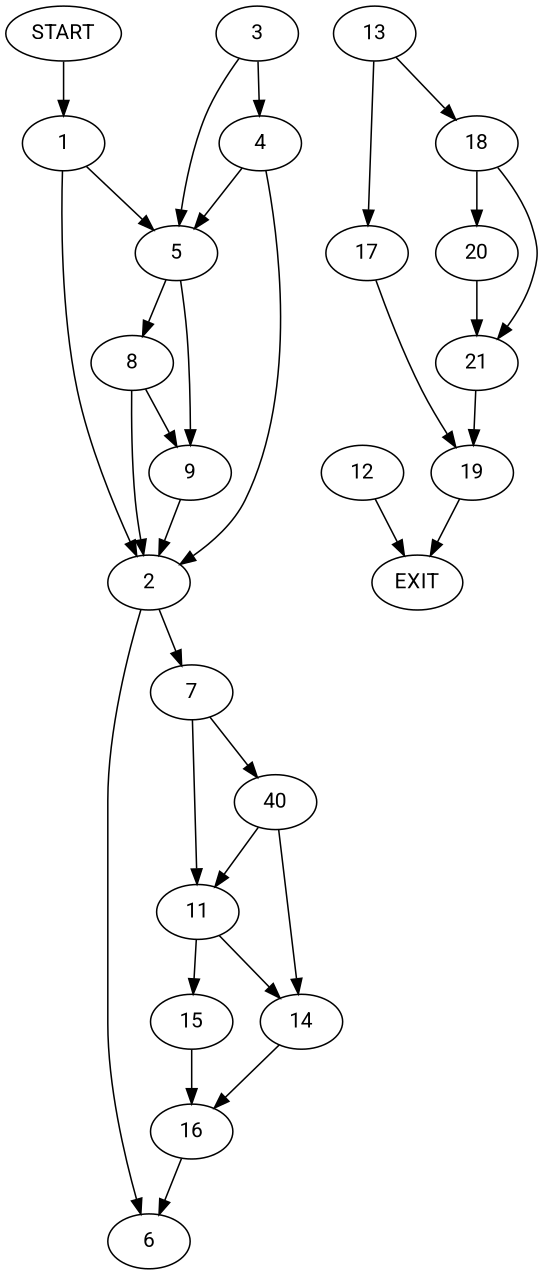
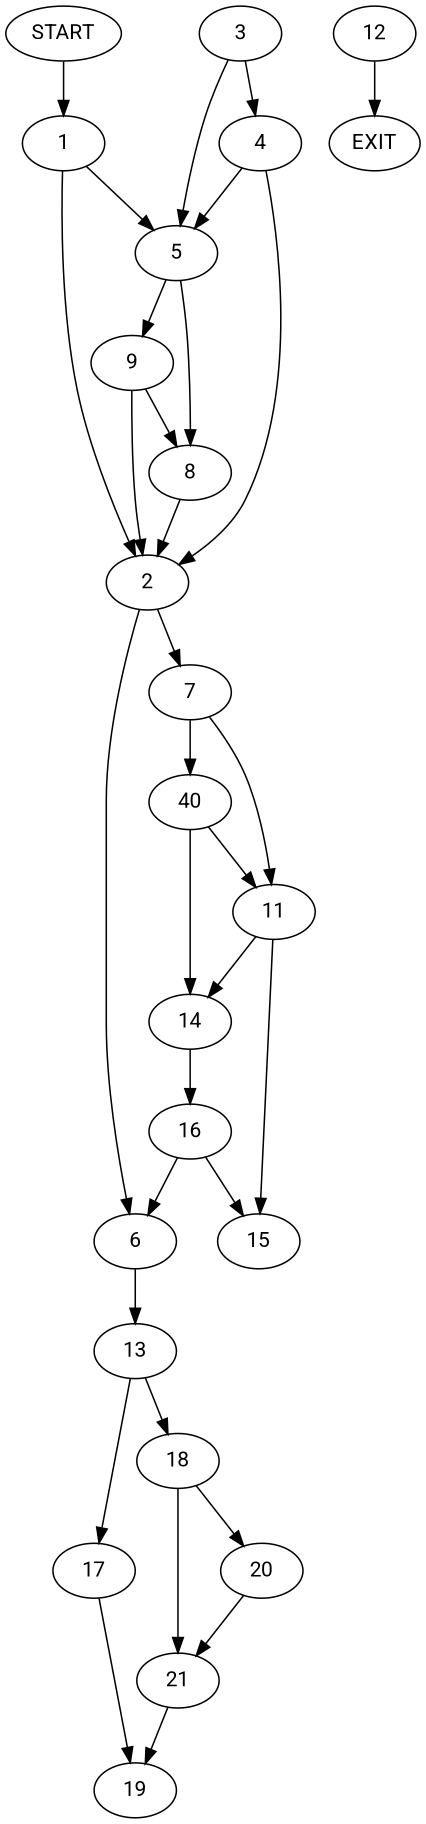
(157, 411) -> (157, 411)
(449, 521) -> none
(192, 1069) -> (220, 1180)
none -> (135, 1289)
